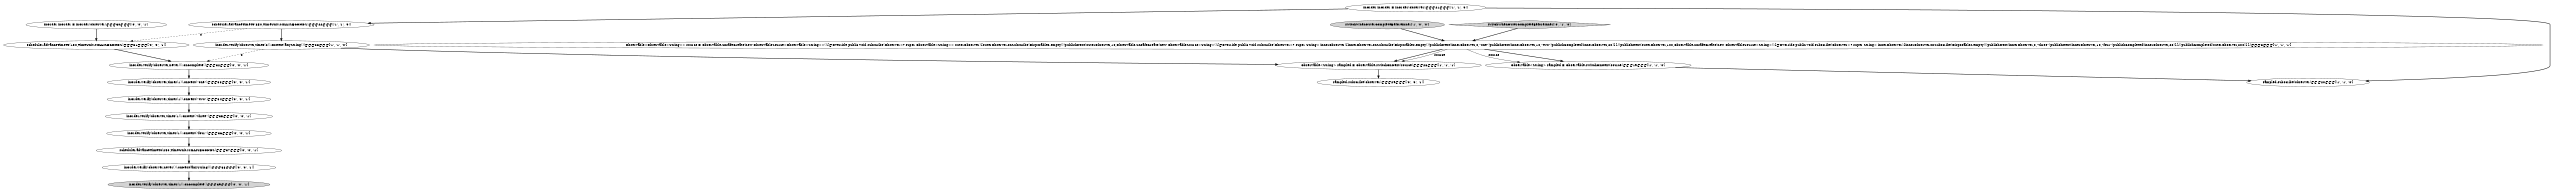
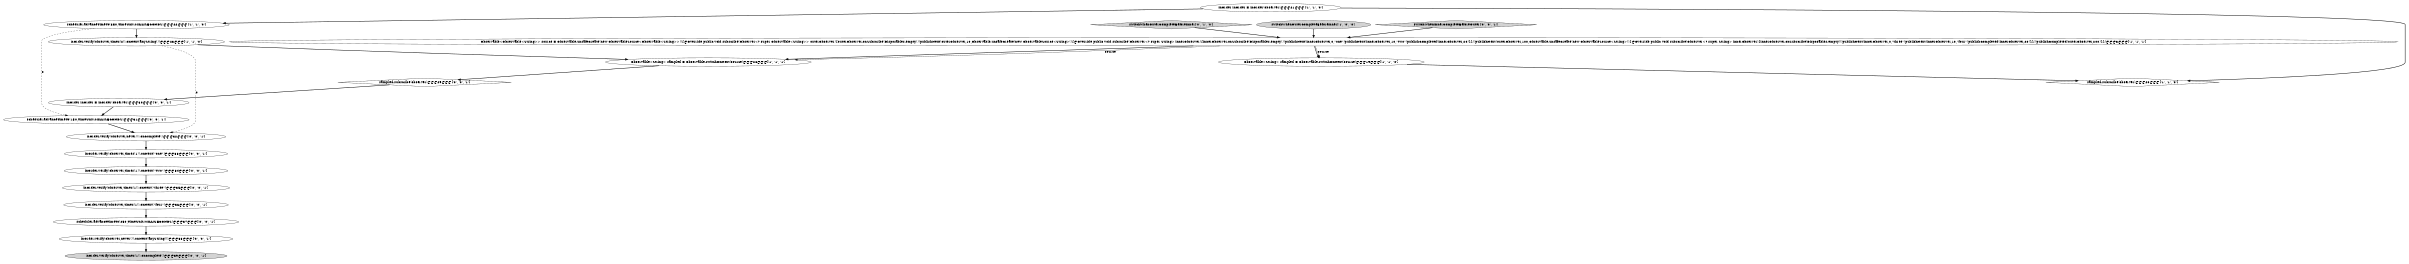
none -> (1456, 25)
(1378, 82) -> (425, 82)
(2308, 82) -> (2133, 82)
none -> (278, 92)
